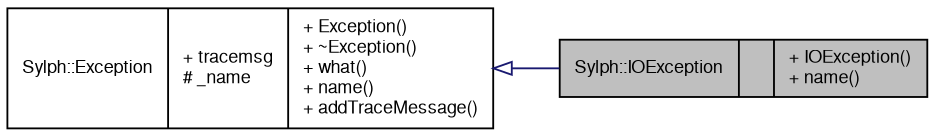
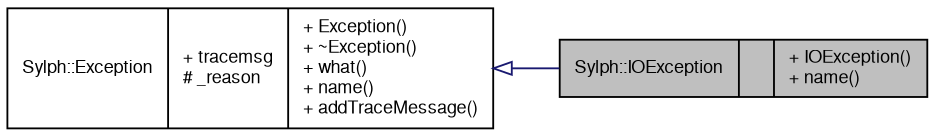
(217, 78) -> (223, 78)
